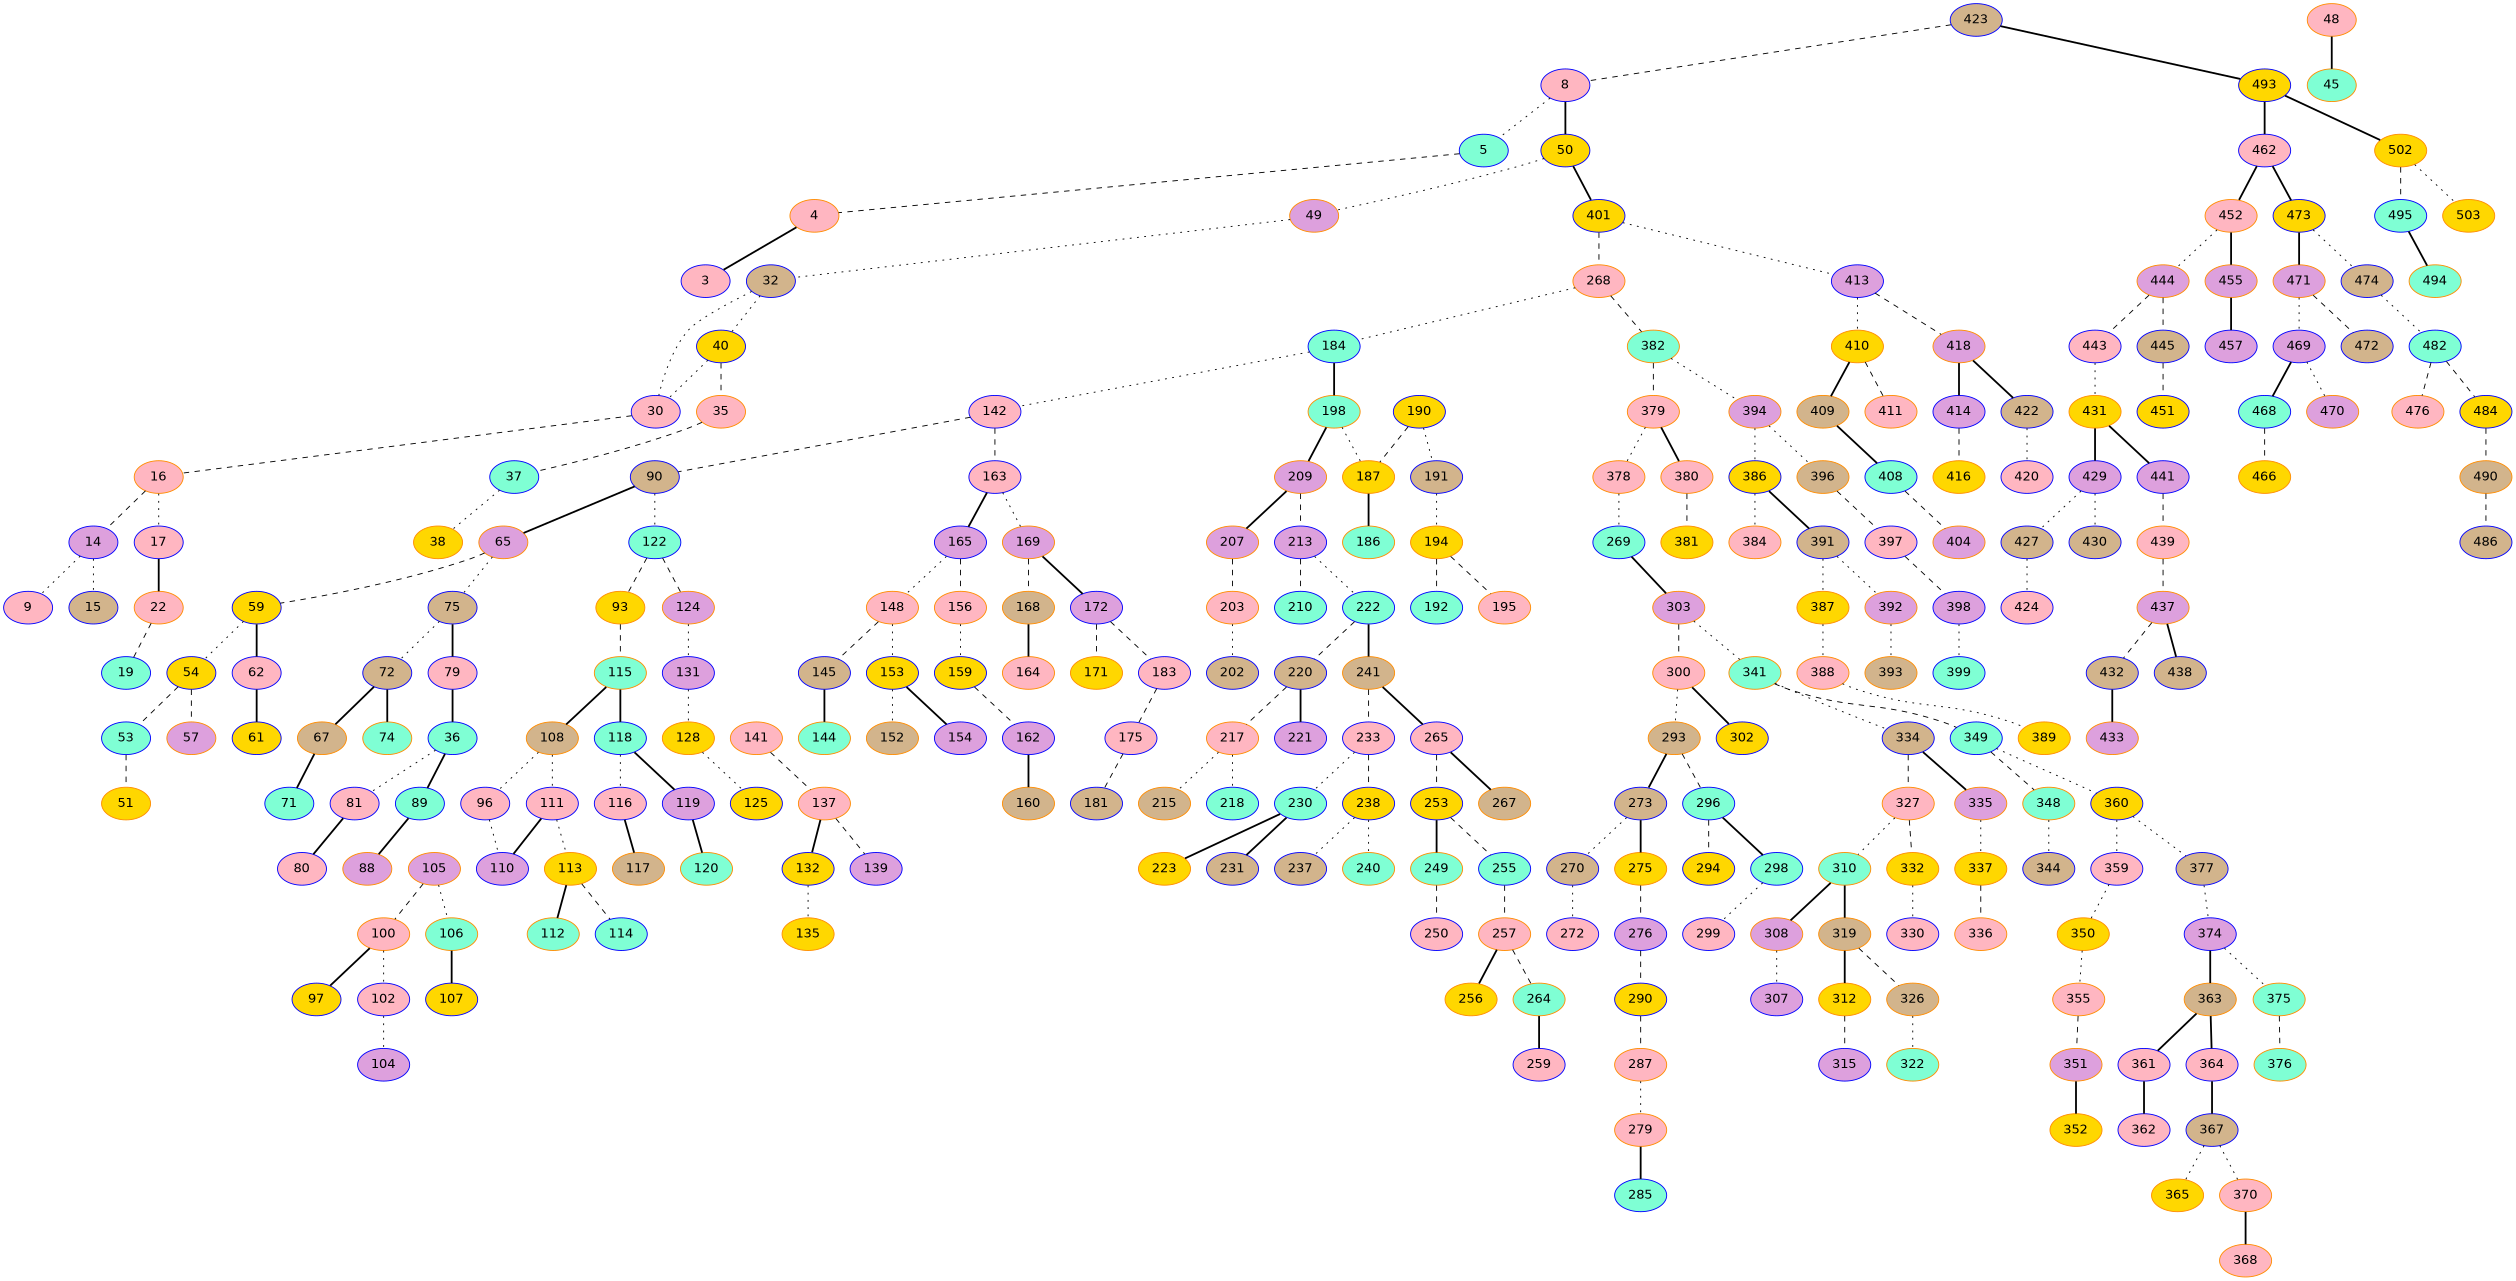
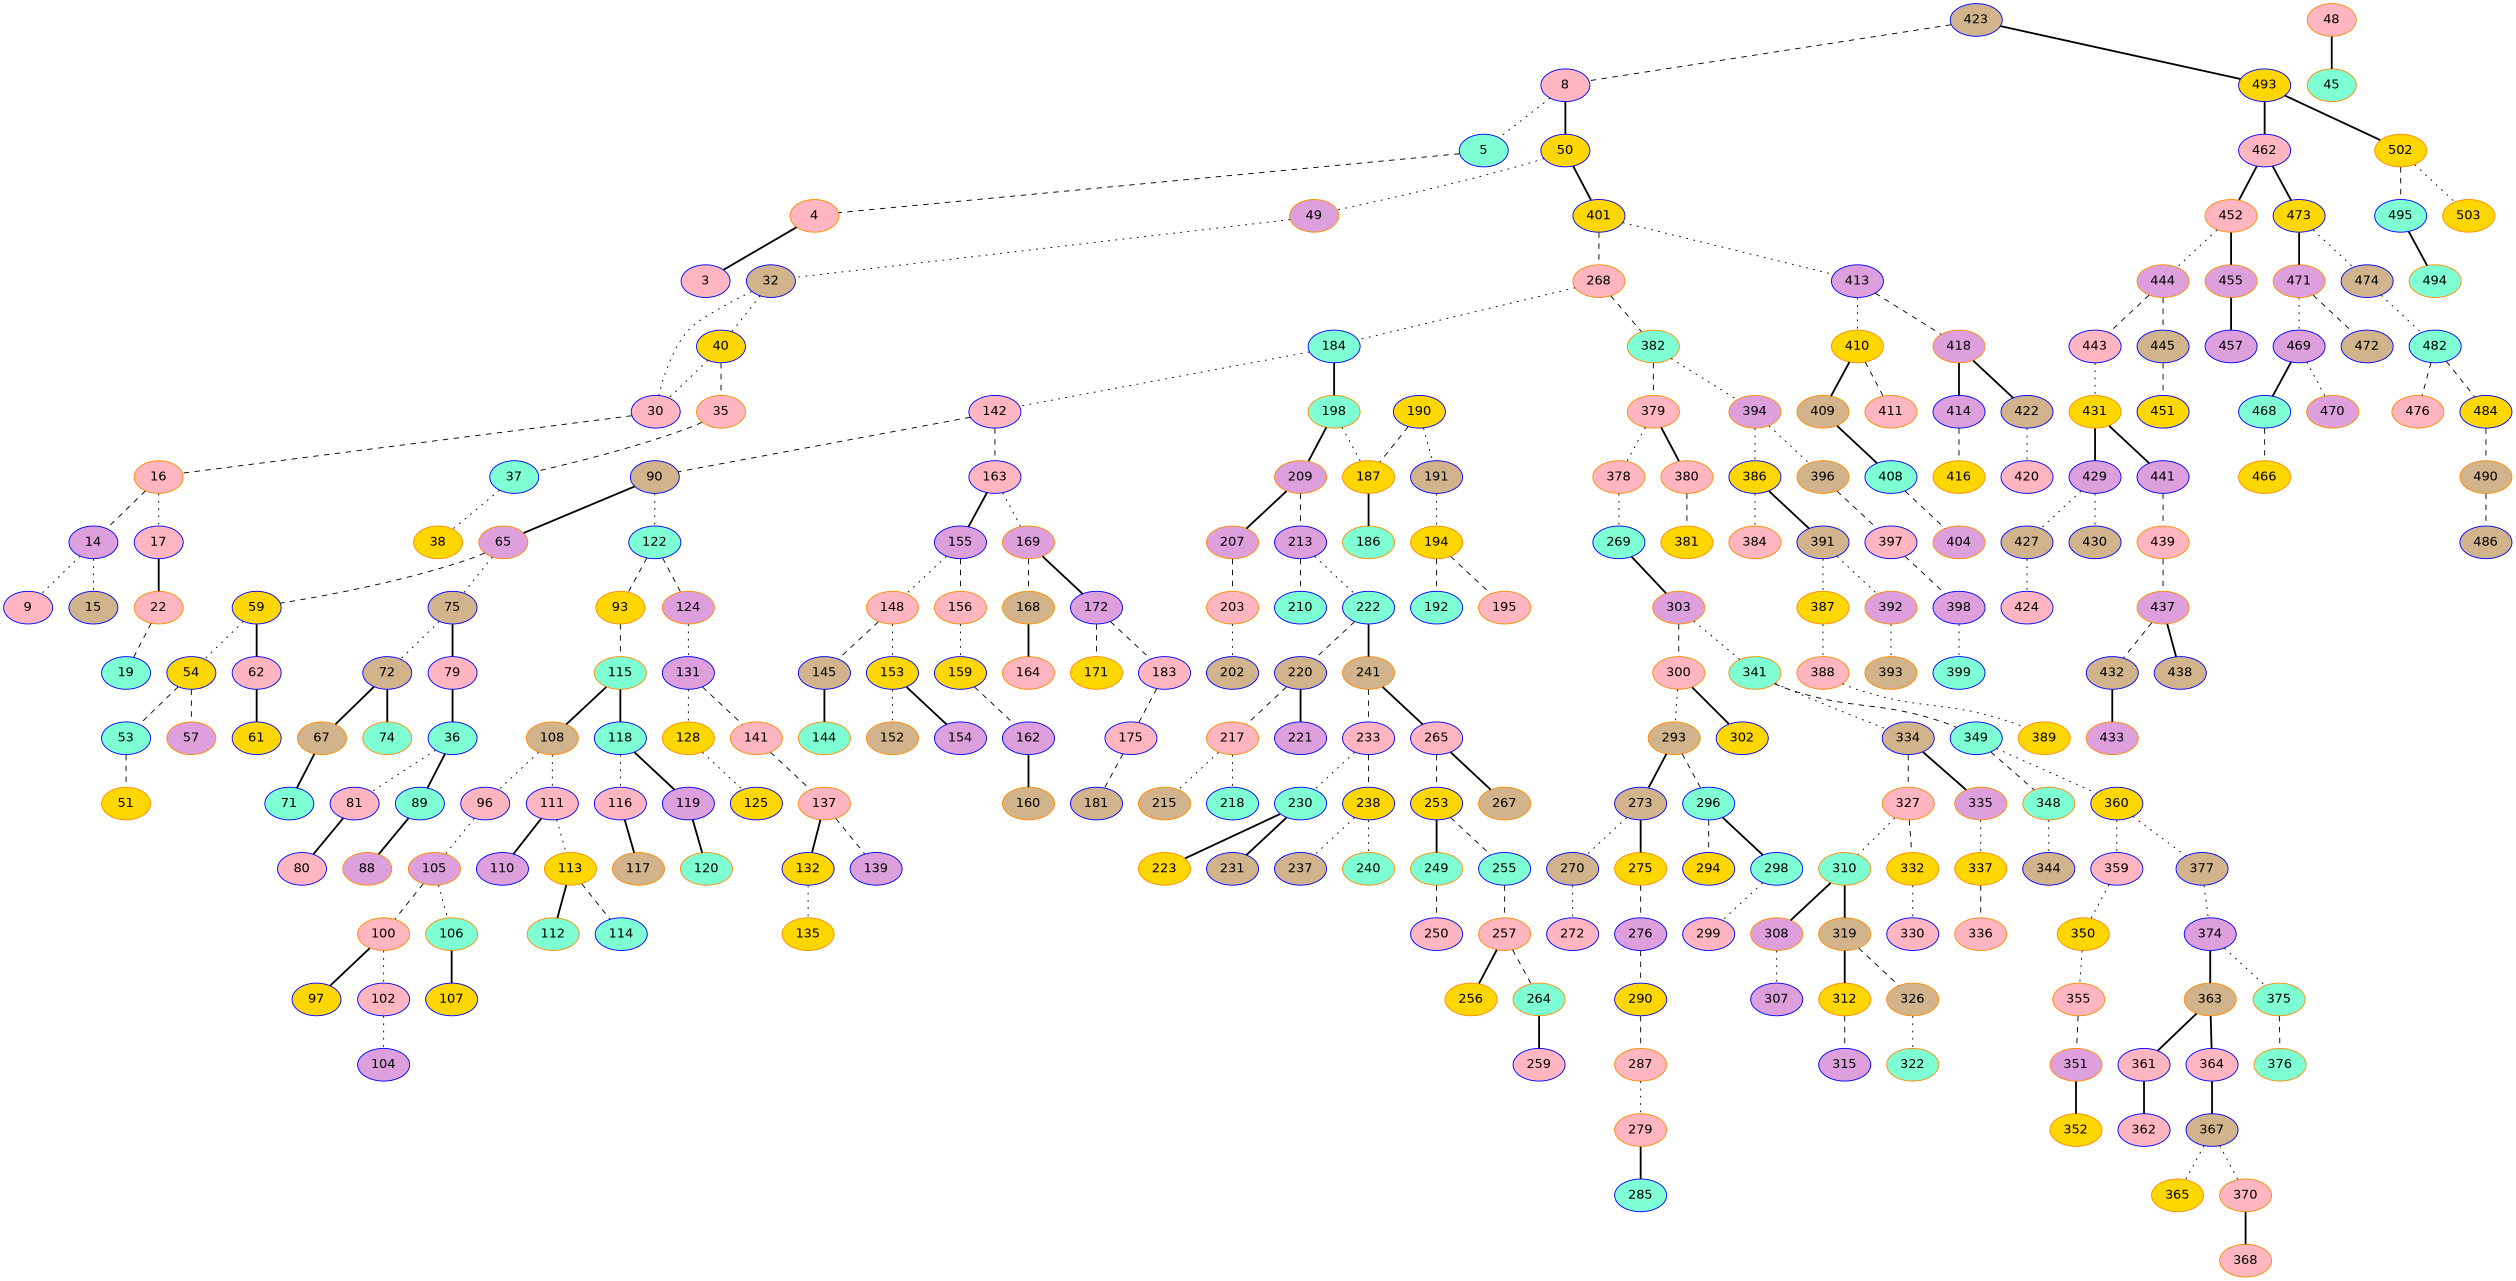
(960, 542) -> (960, 542)
none -> (723, 706)
(494, 836) -> (460, 836)
